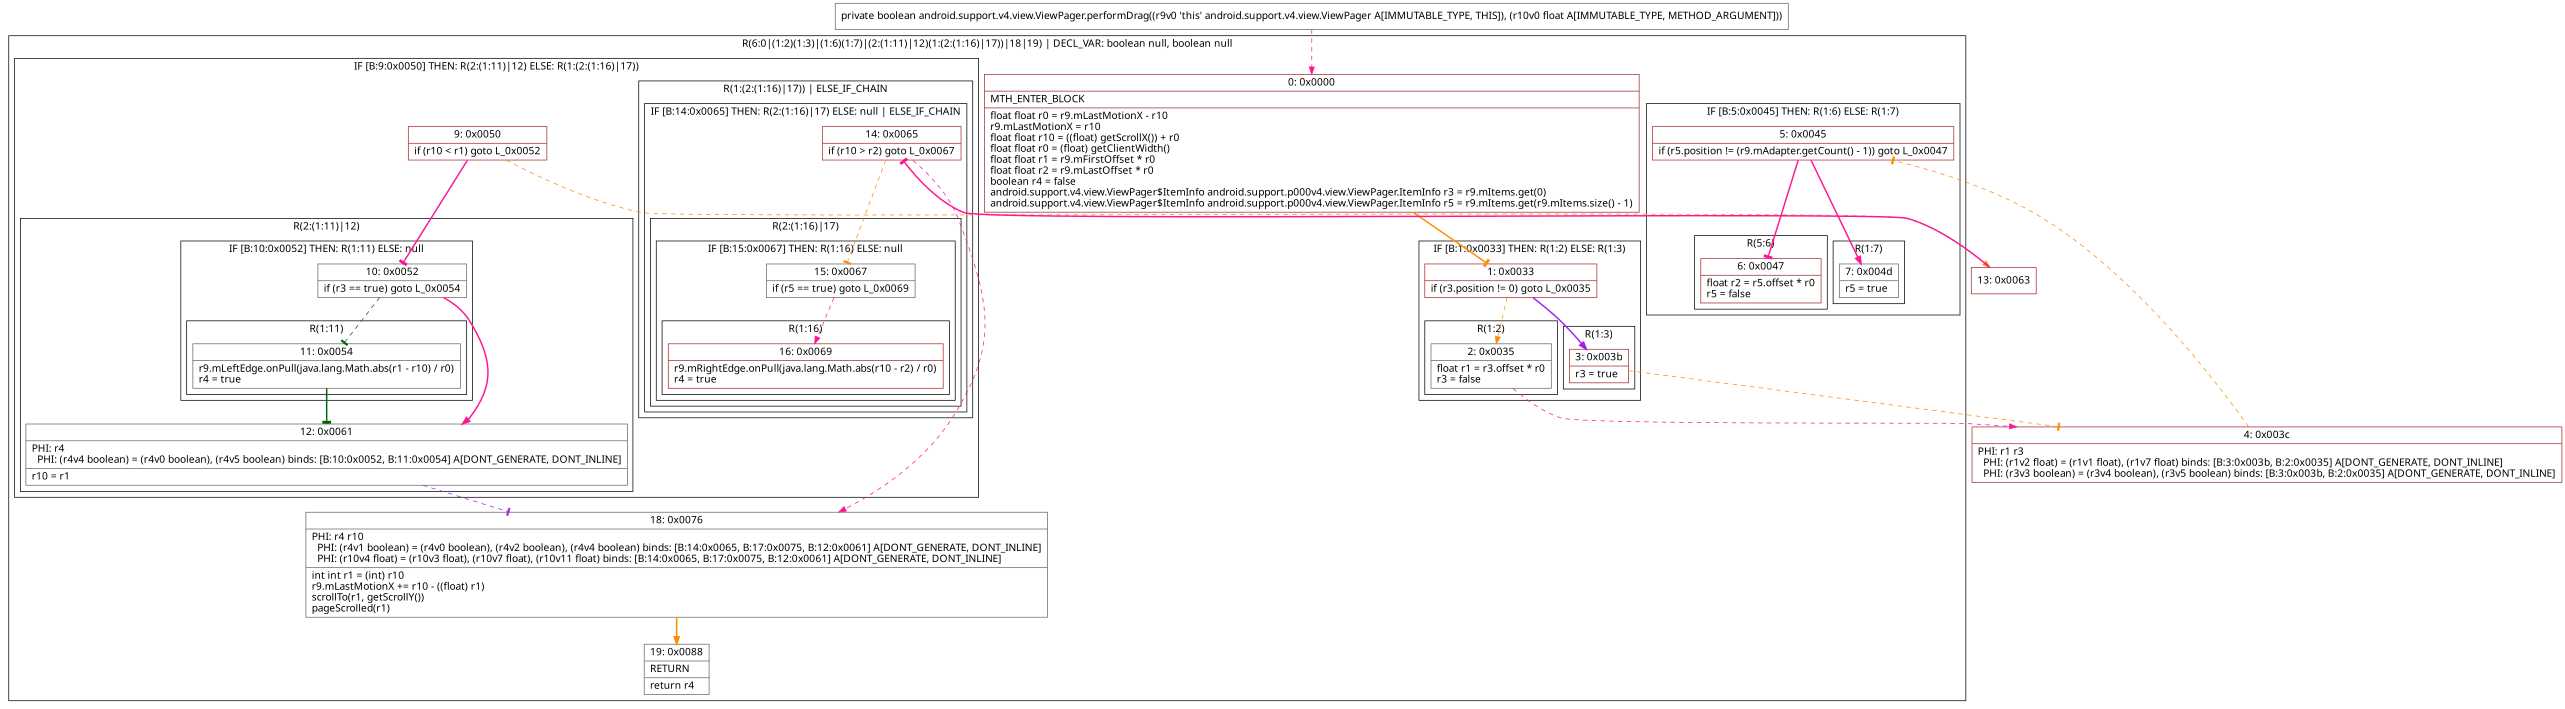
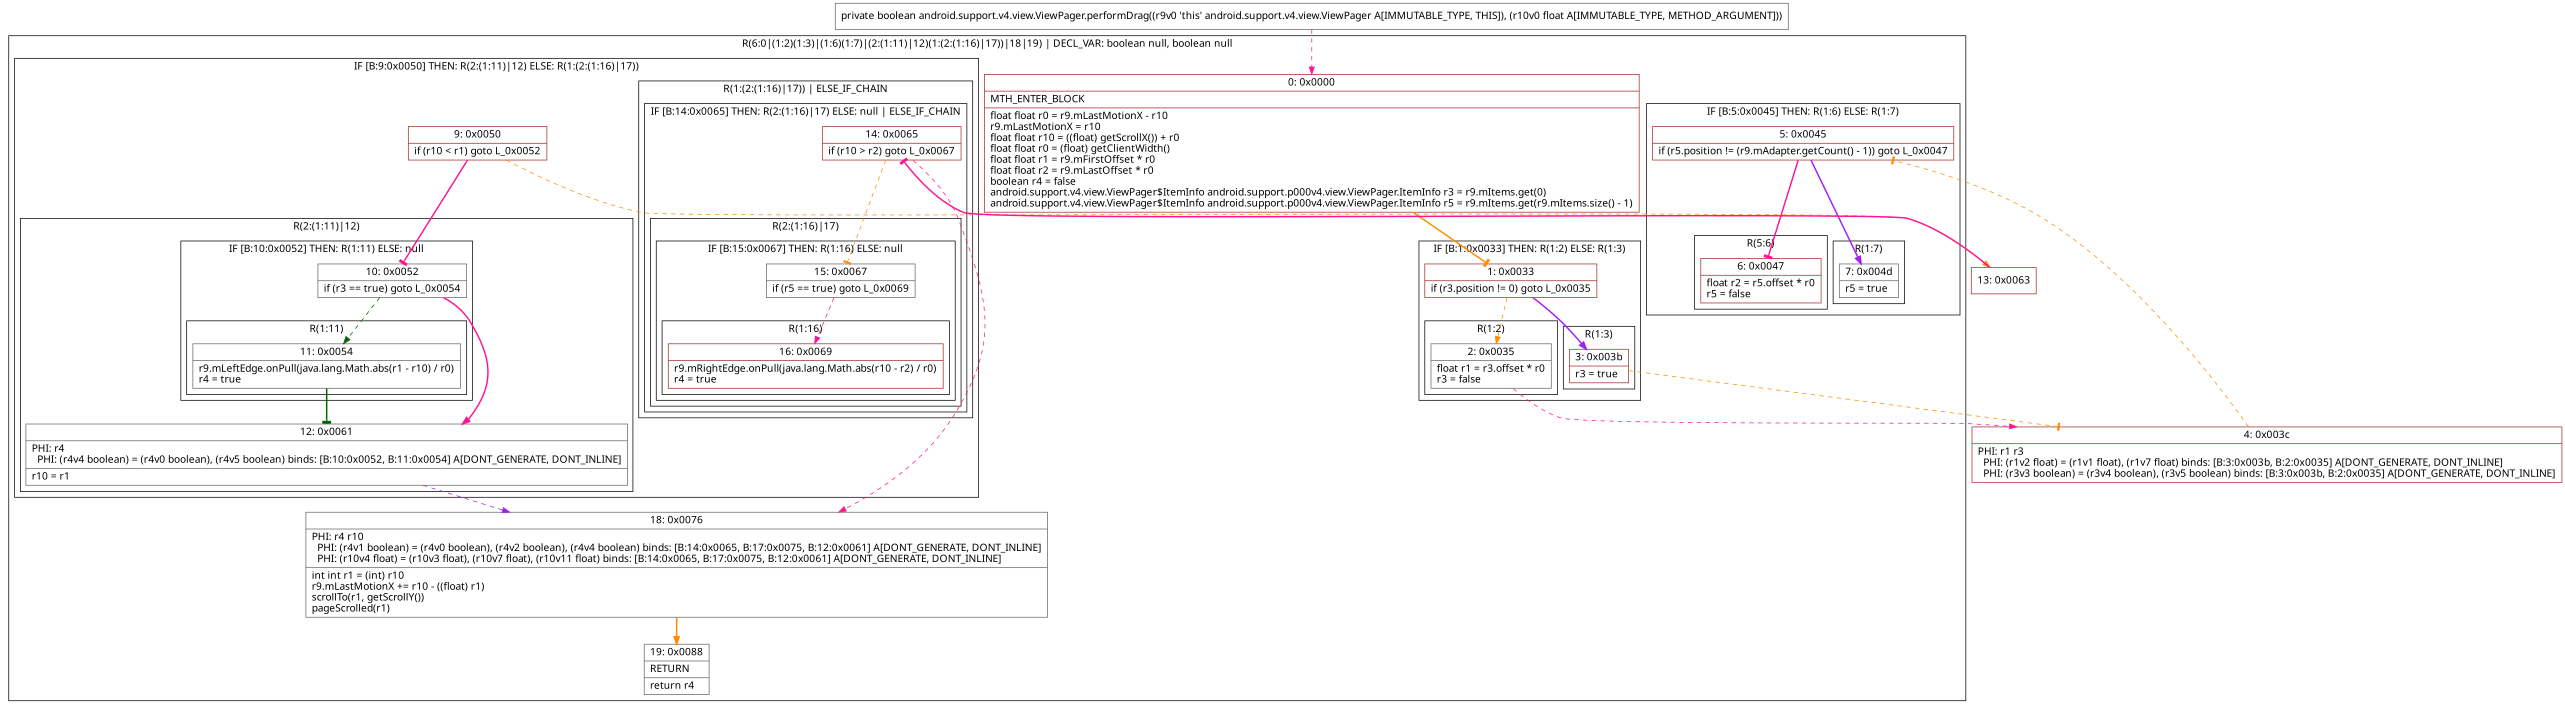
(1834, 209) -> (1834, 209)
(365, 316) -> (365, 316)
(477, 502) -> (477, 502)
